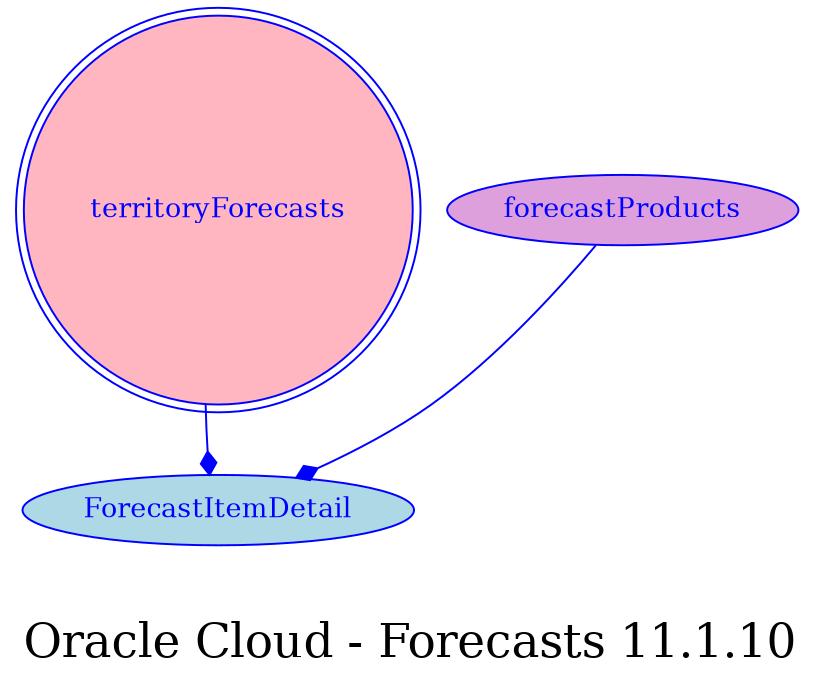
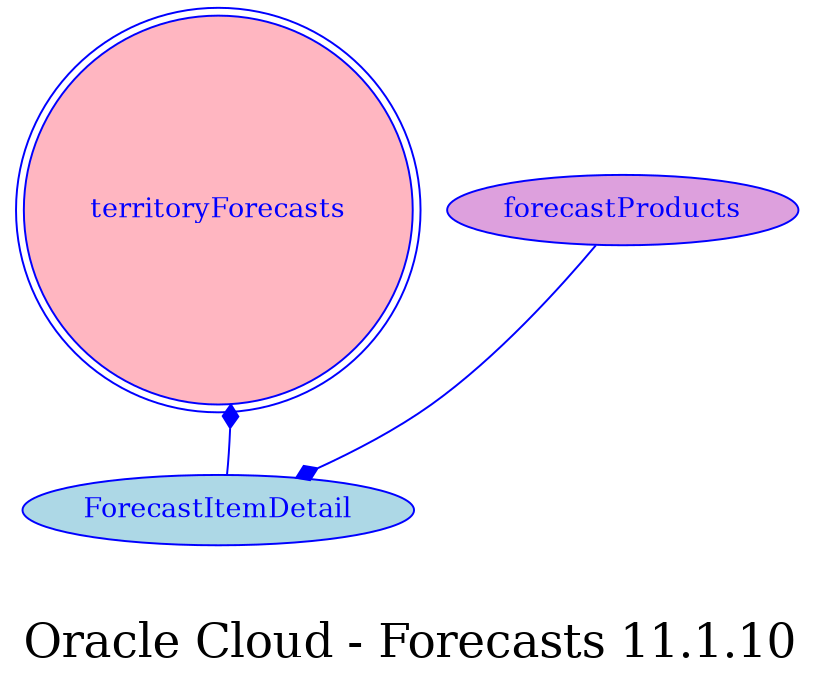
(206, 428) -> (229, 452)
